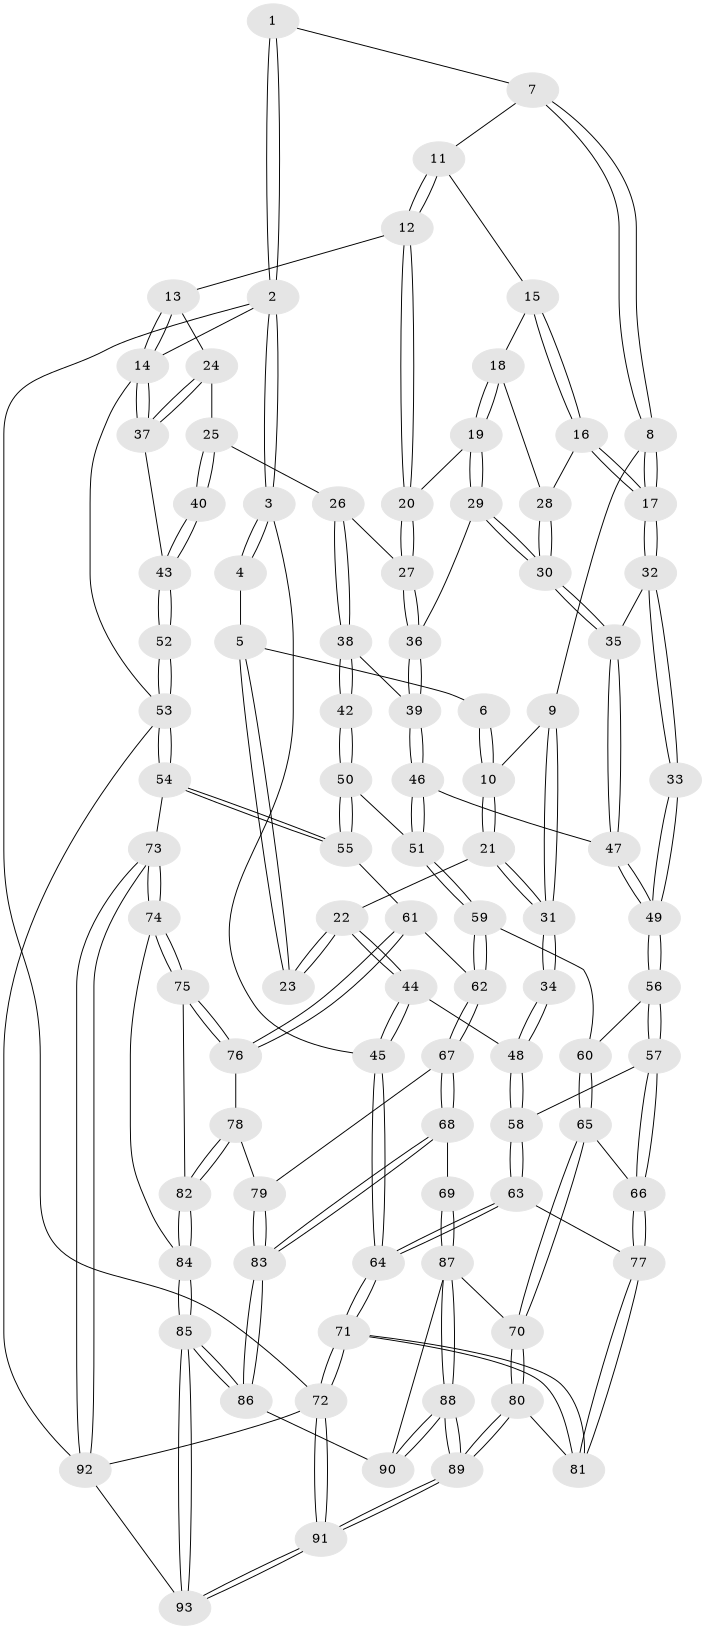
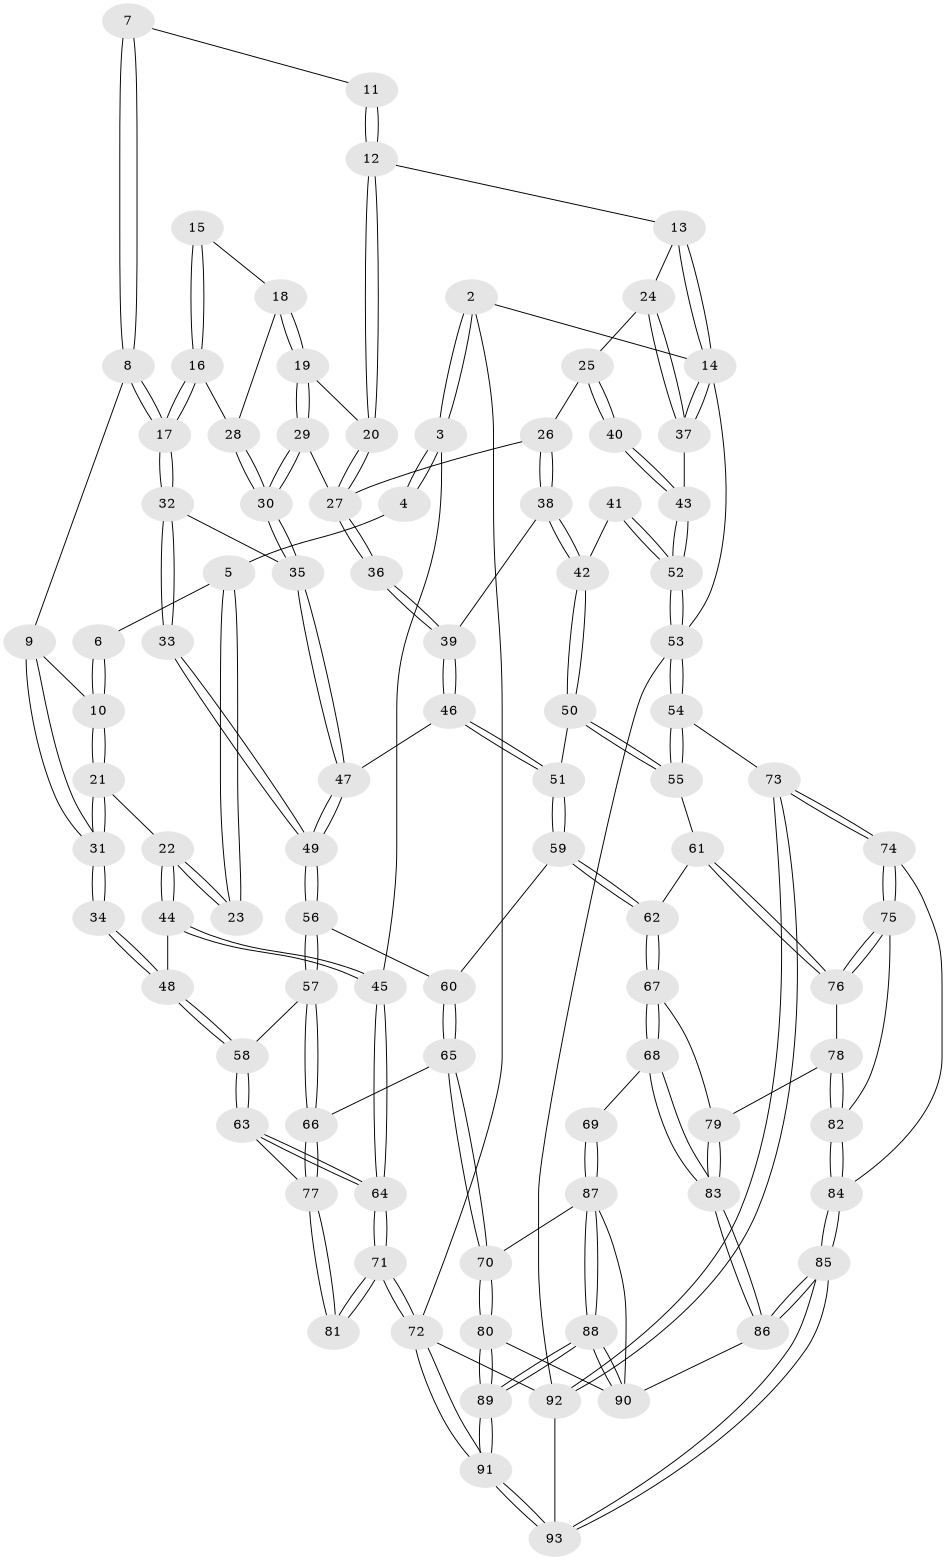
(273, 21) -> none
(486, 228) -> none
none -> (615, 504)
(449, 574) -> (319, 469)
(548, 1436) -> (557, 1368)
